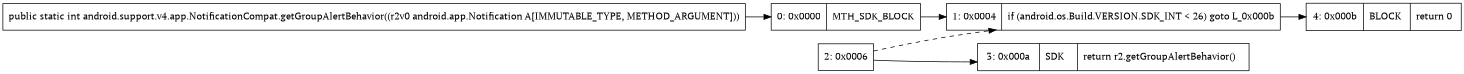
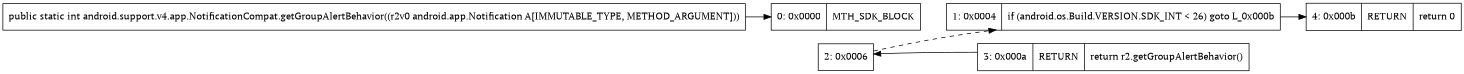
(930, 17) -> none
(1385, 17) -> (1387, 17)
(1055, 57) -> (1059, 57)
(922, 61) -> (929, 53)
